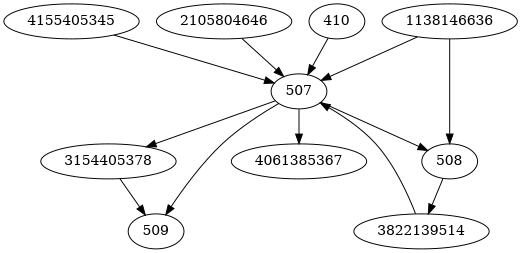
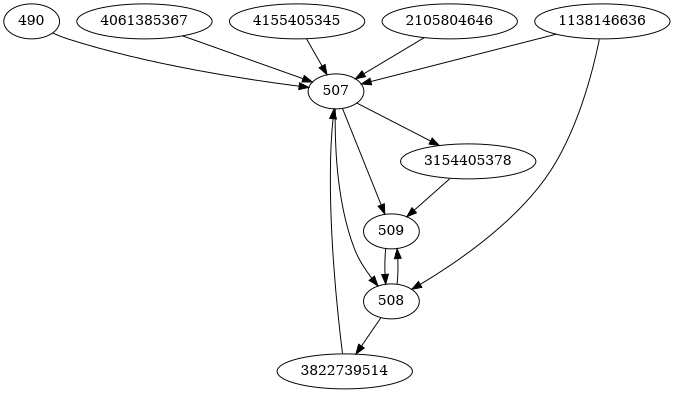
(337, 21) -> (32, 21)
(299, 122) -> (243, 57)
(421, 231) -> (345, 371)
none -> (385, 262)
none -> (398, 271)
